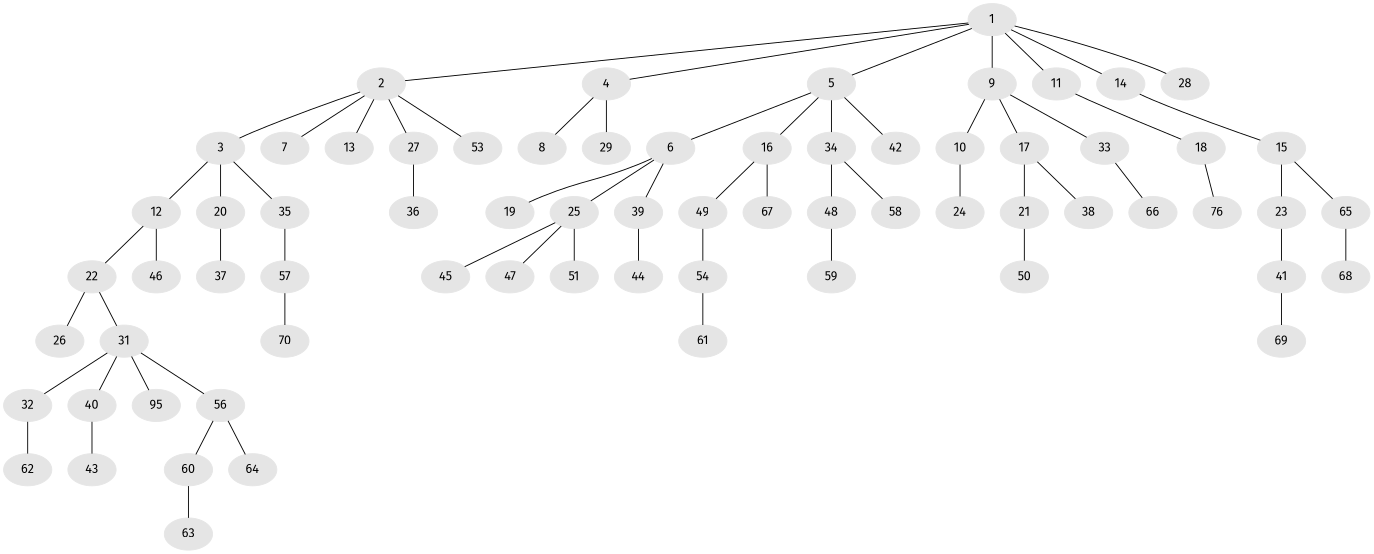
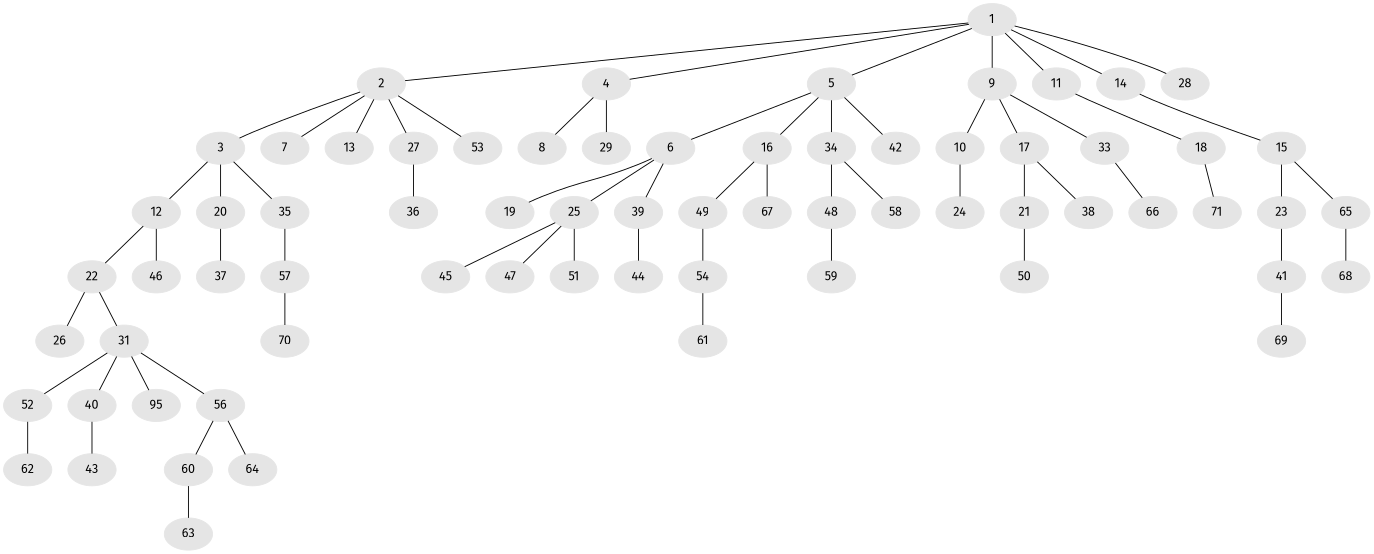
(1217, 213) -> (1217, 213)
(28, 405) -> (28, 405)
